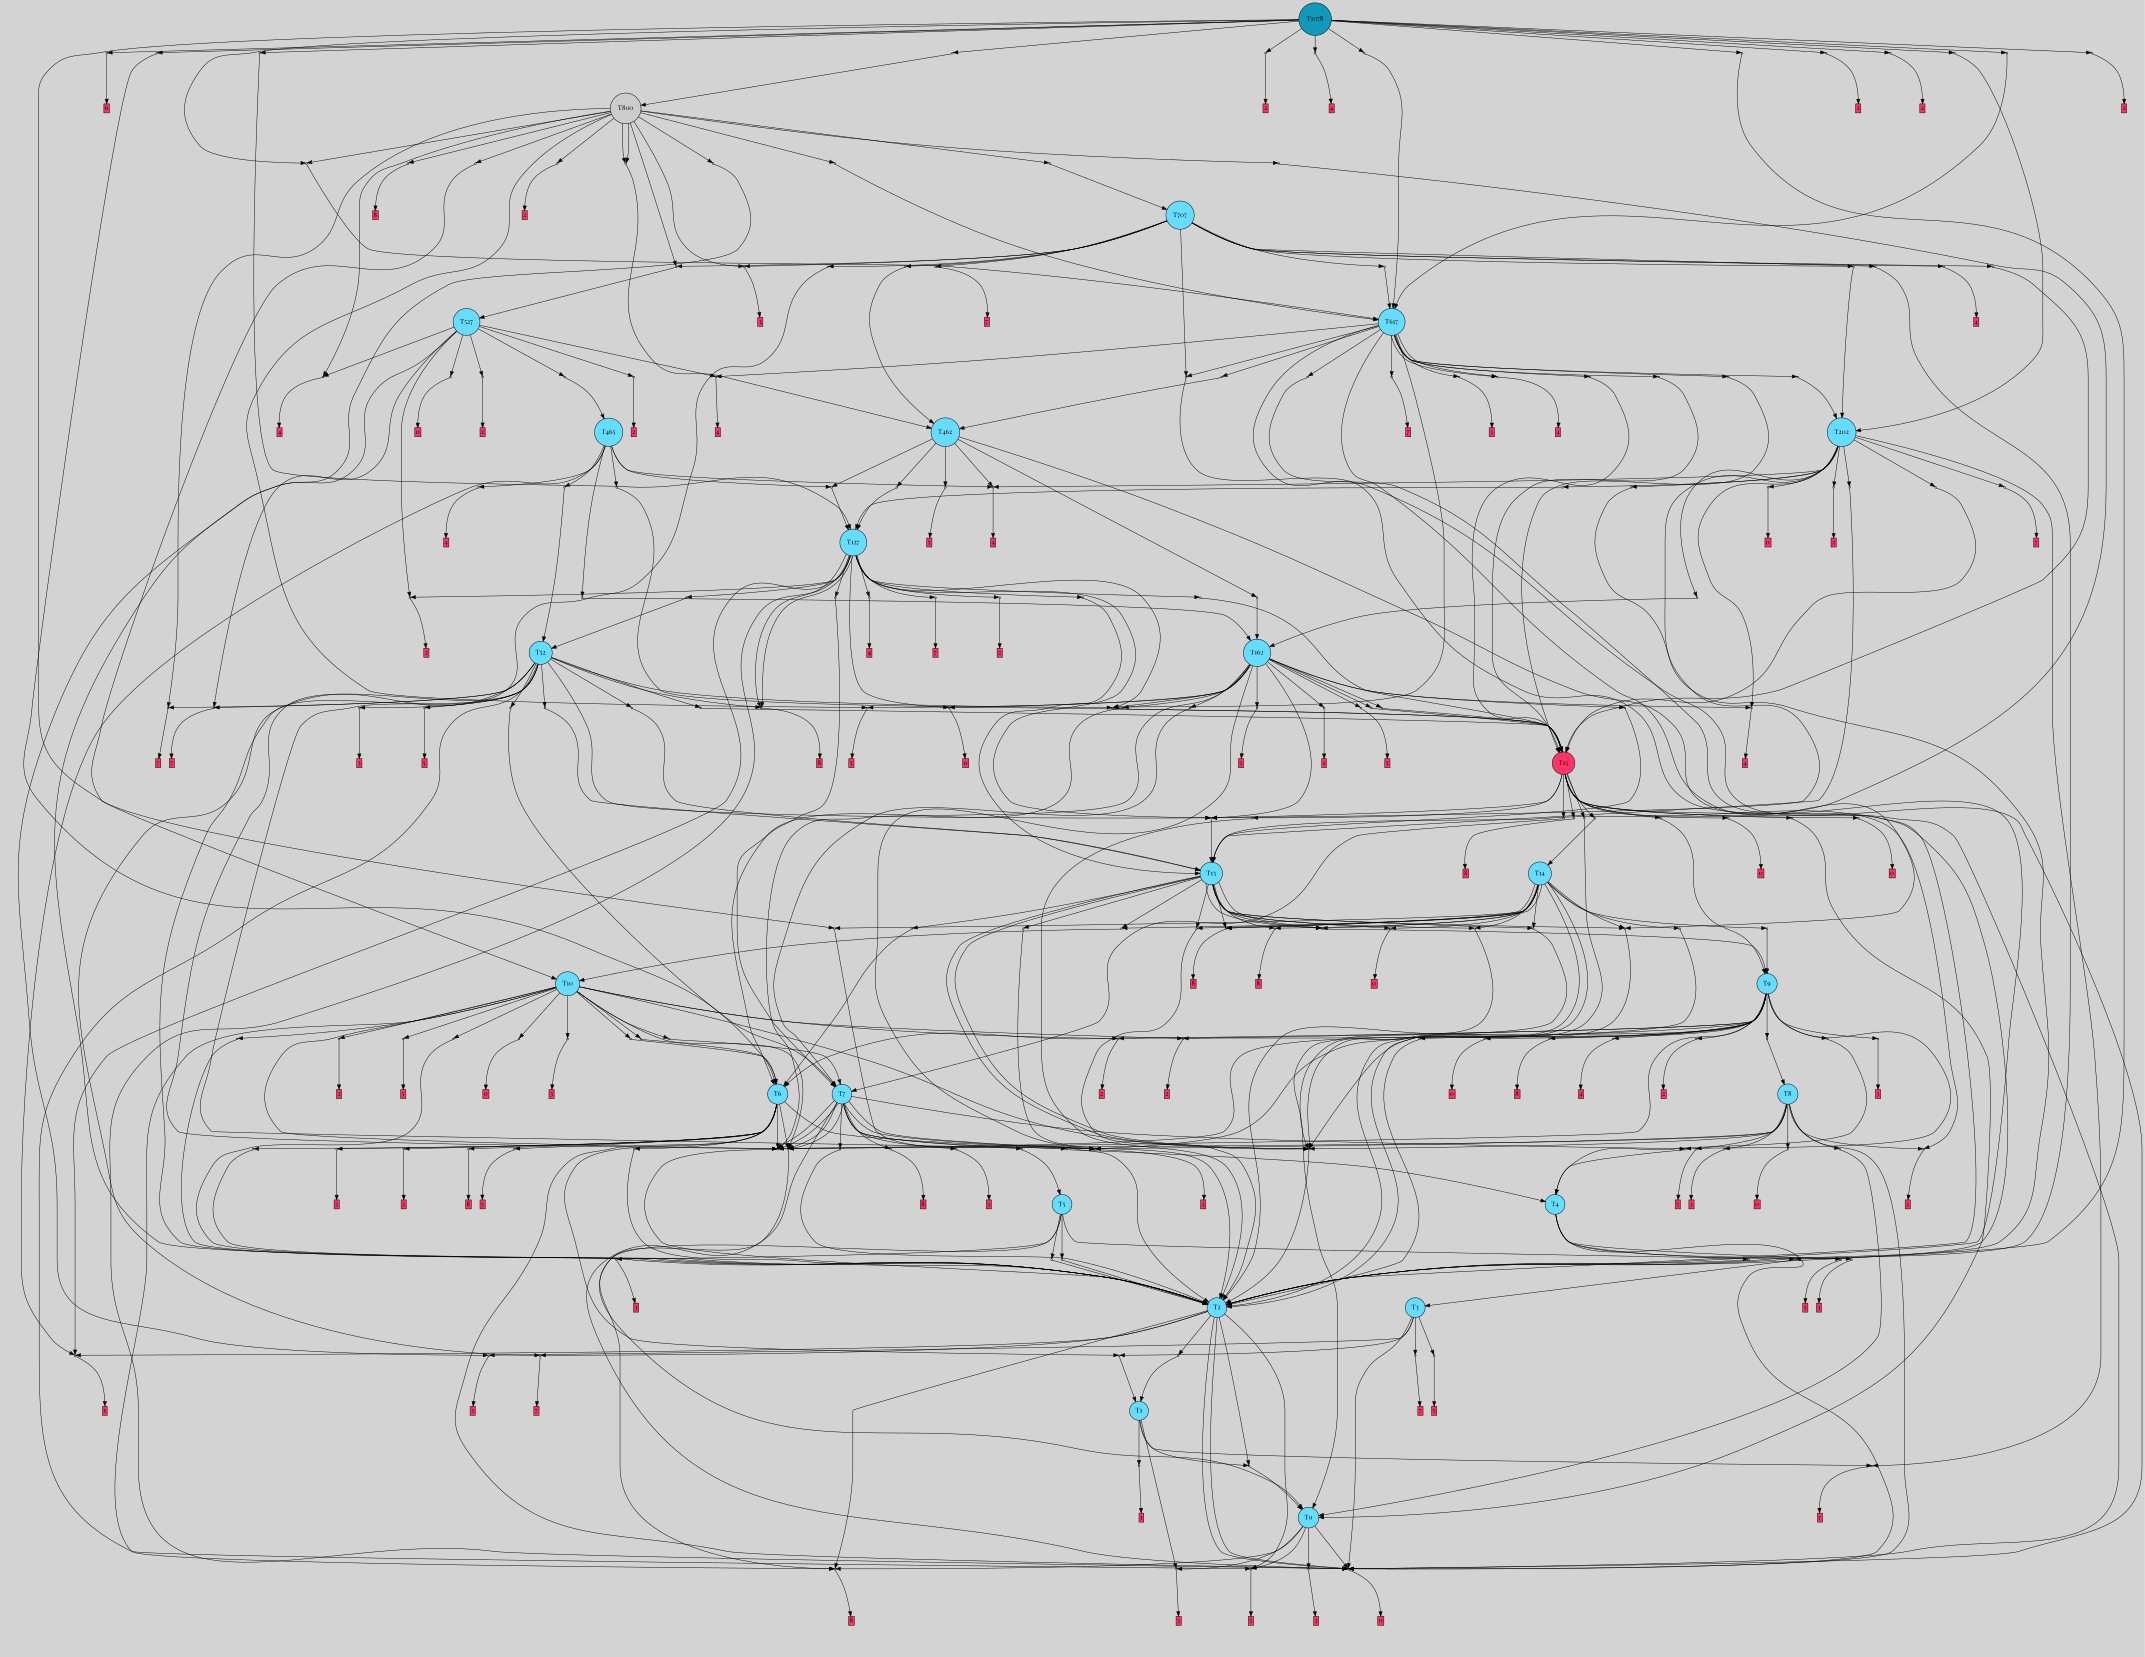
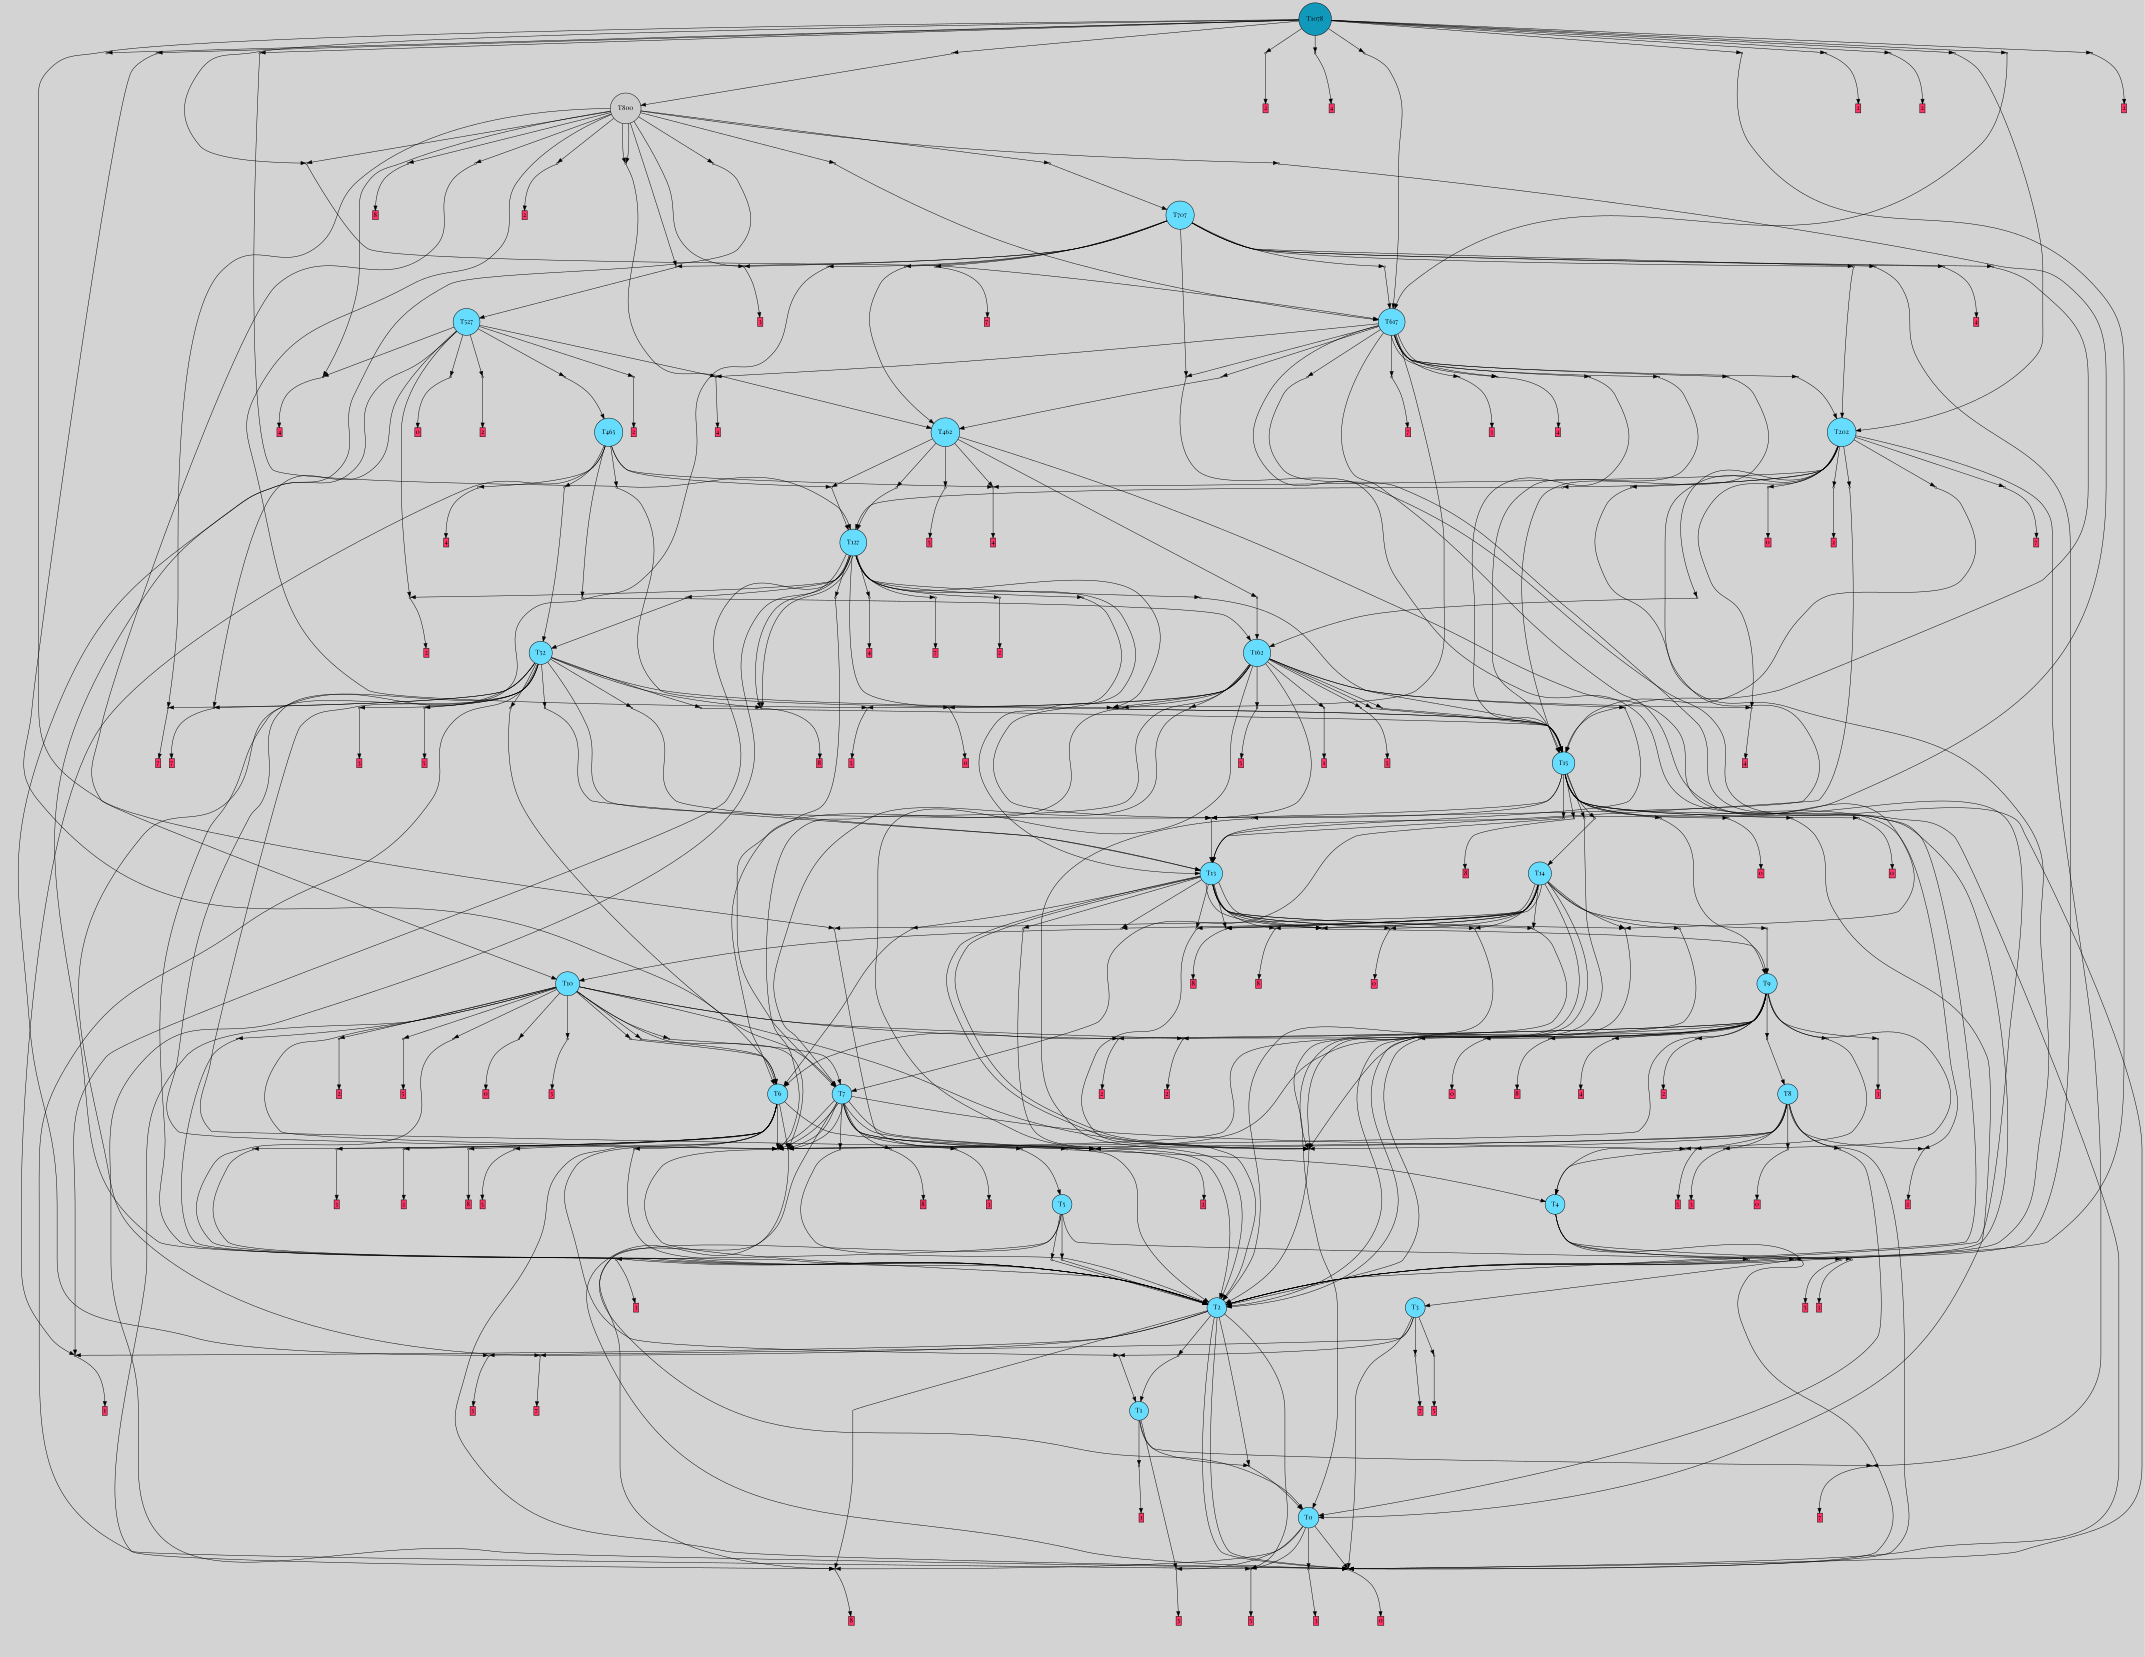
(107, 108) -> none
(1564, 763) -> (1564, 763)
